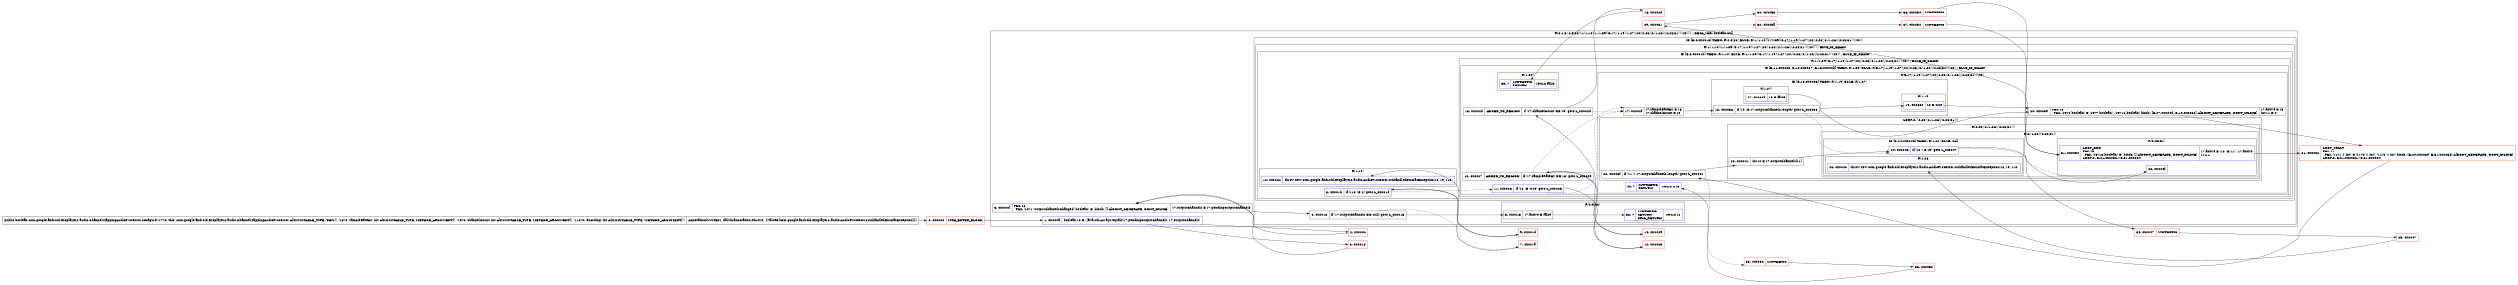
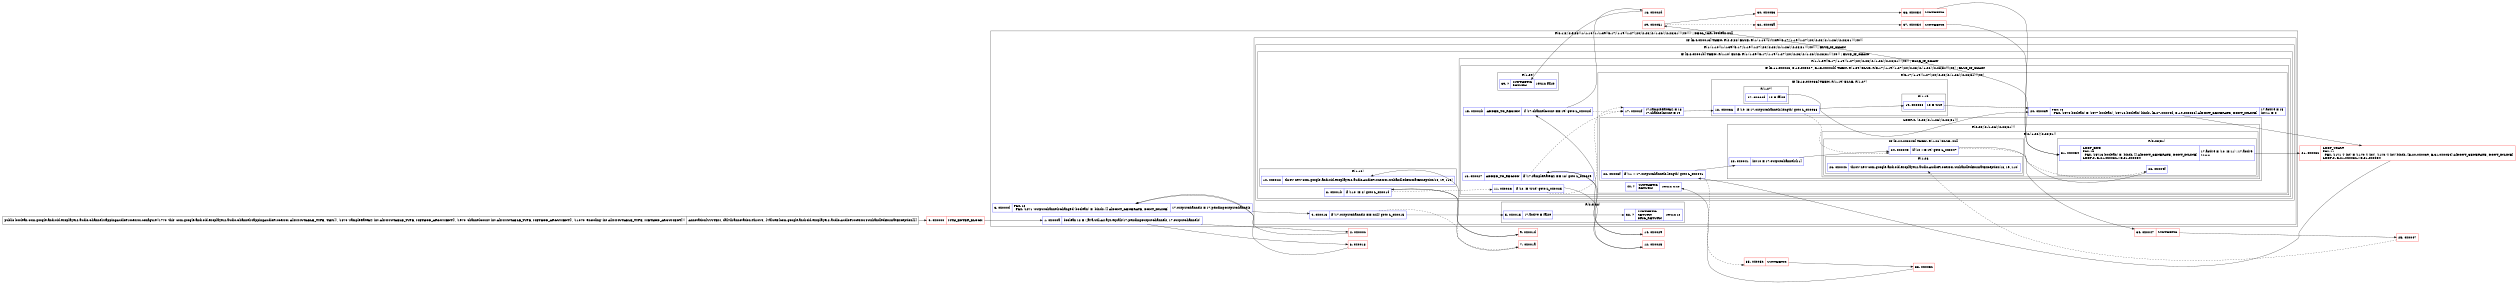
(2152, 259) -> (2152, 259)
